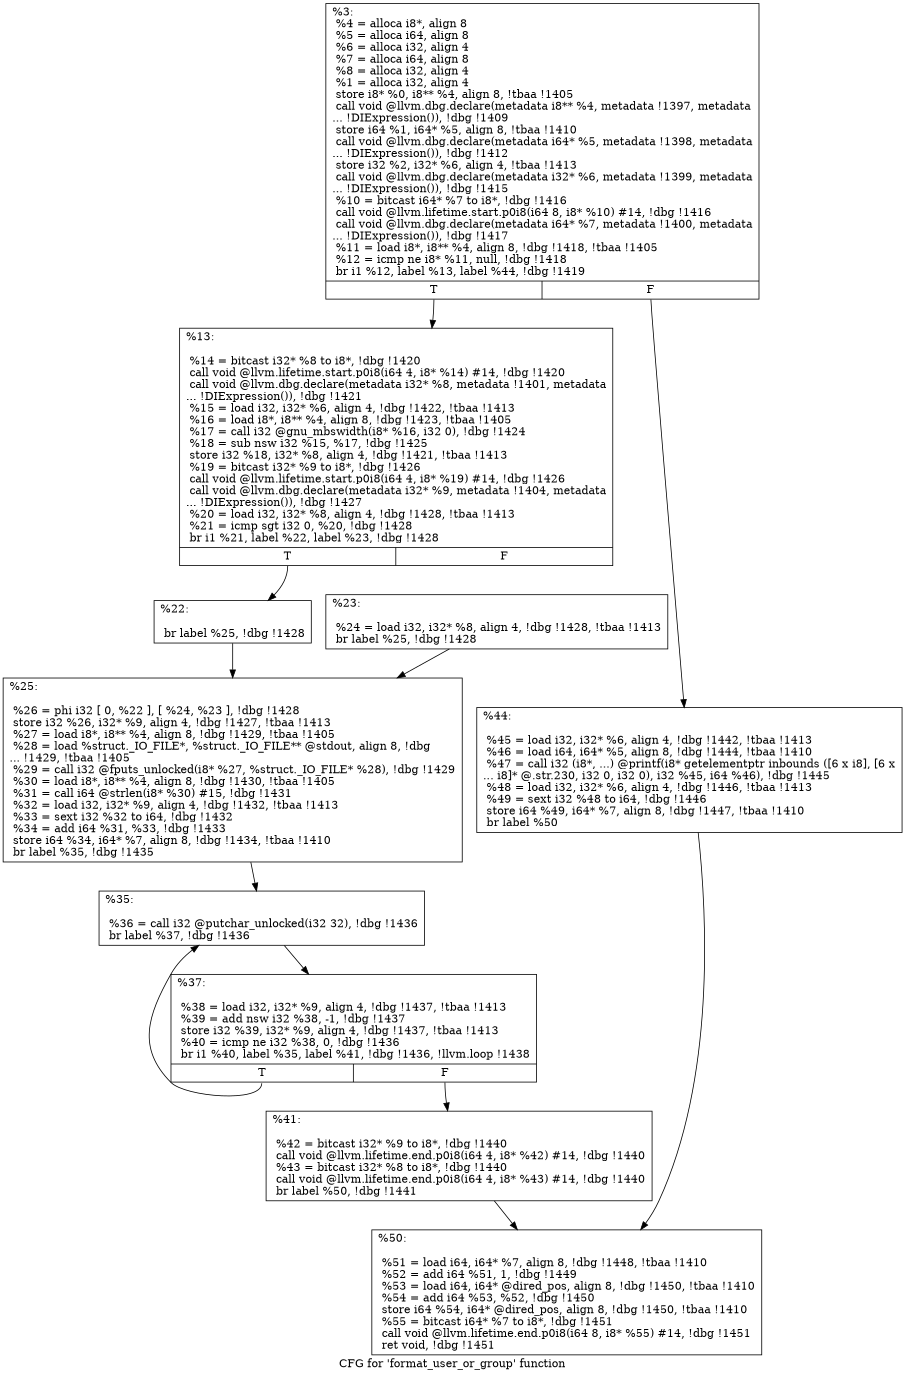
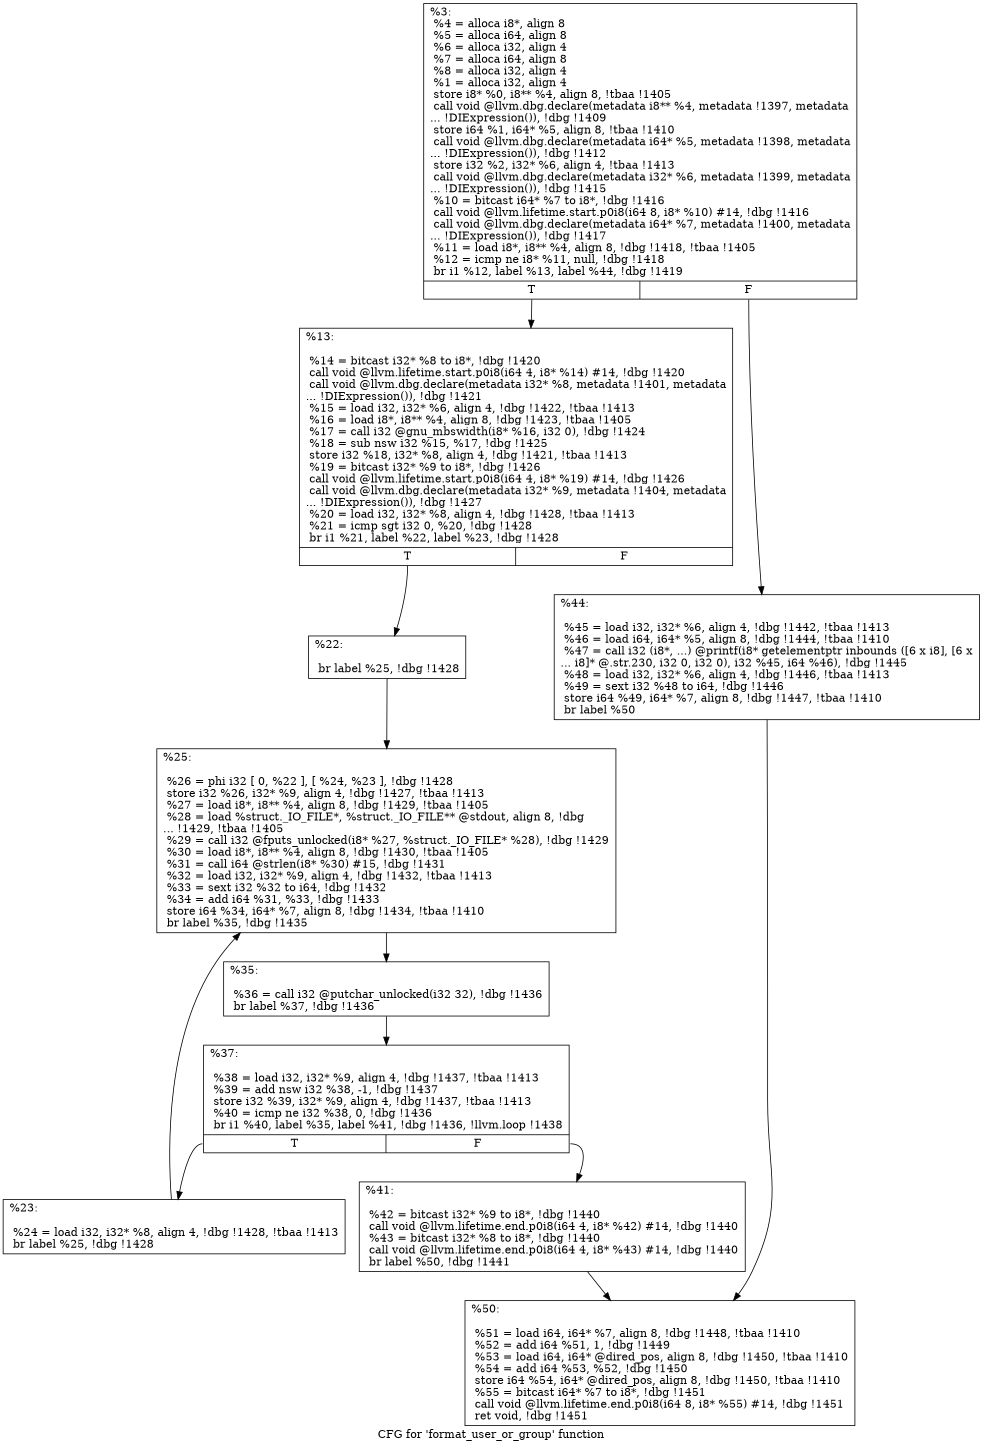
(155, 1061) -> (187, 1165)
